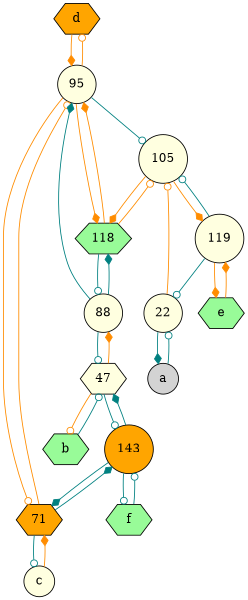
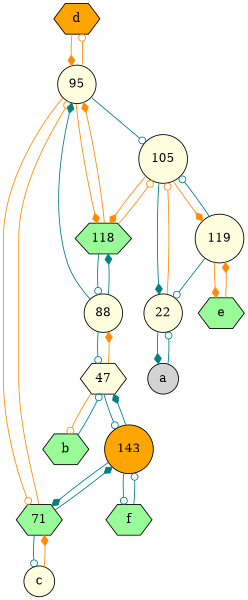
none -> (157, 234)
(39, 520) -> (39, 520)
